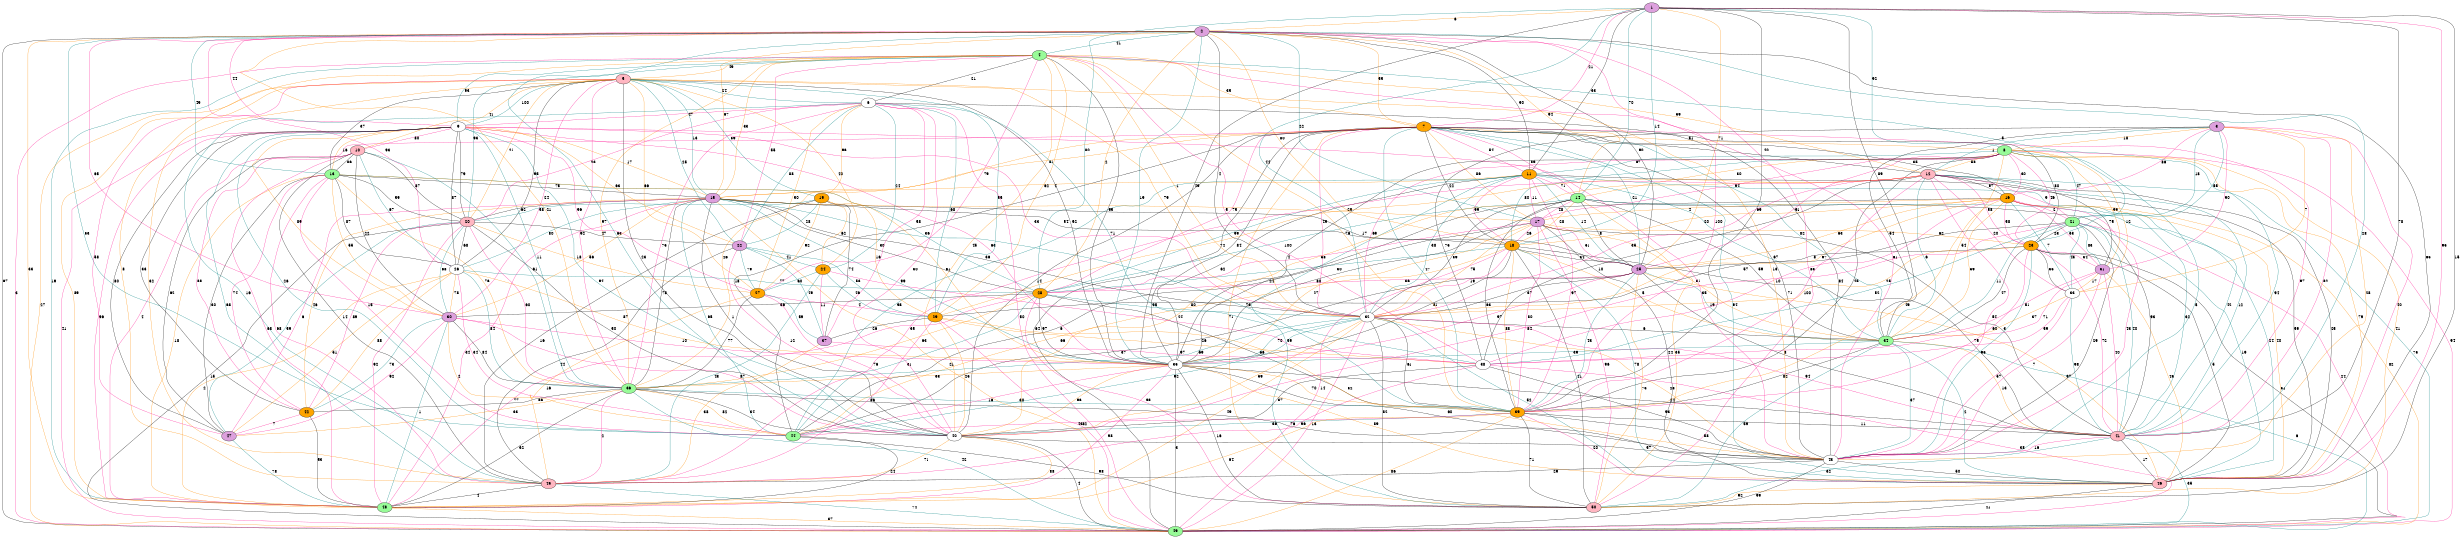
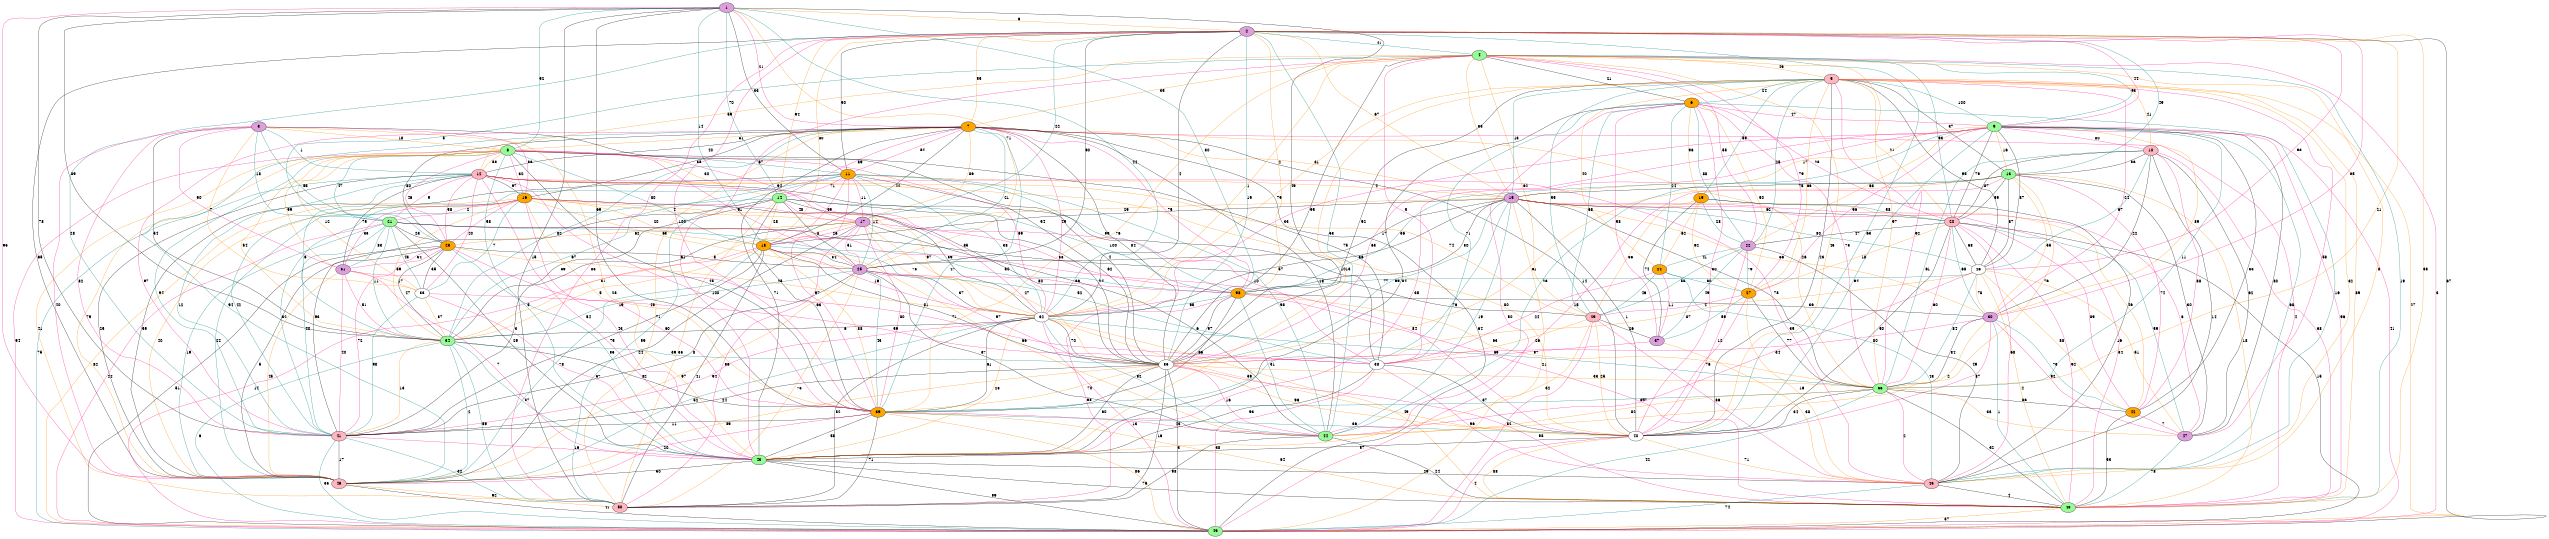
(868, 103) -> (1692, 103)
(458, 127) -> (1994, 127)
(878, 258) -> (1631, 258)
(1040, 293) -> (1238, 293)
(710, 317) -> (1481, 317)
(935, 317) -> (1593, 317)
(685, 341) -> (1875, 341)
(1270, 341) -> (1091, 357)
(563, 365) -> (1975, 365)
(342, 366) -> (2009, 364)
(1232, 417) -> (1413, 501)
(1831, 460) -> (759, 460)
(1070, 472) -> (1442, 521)
